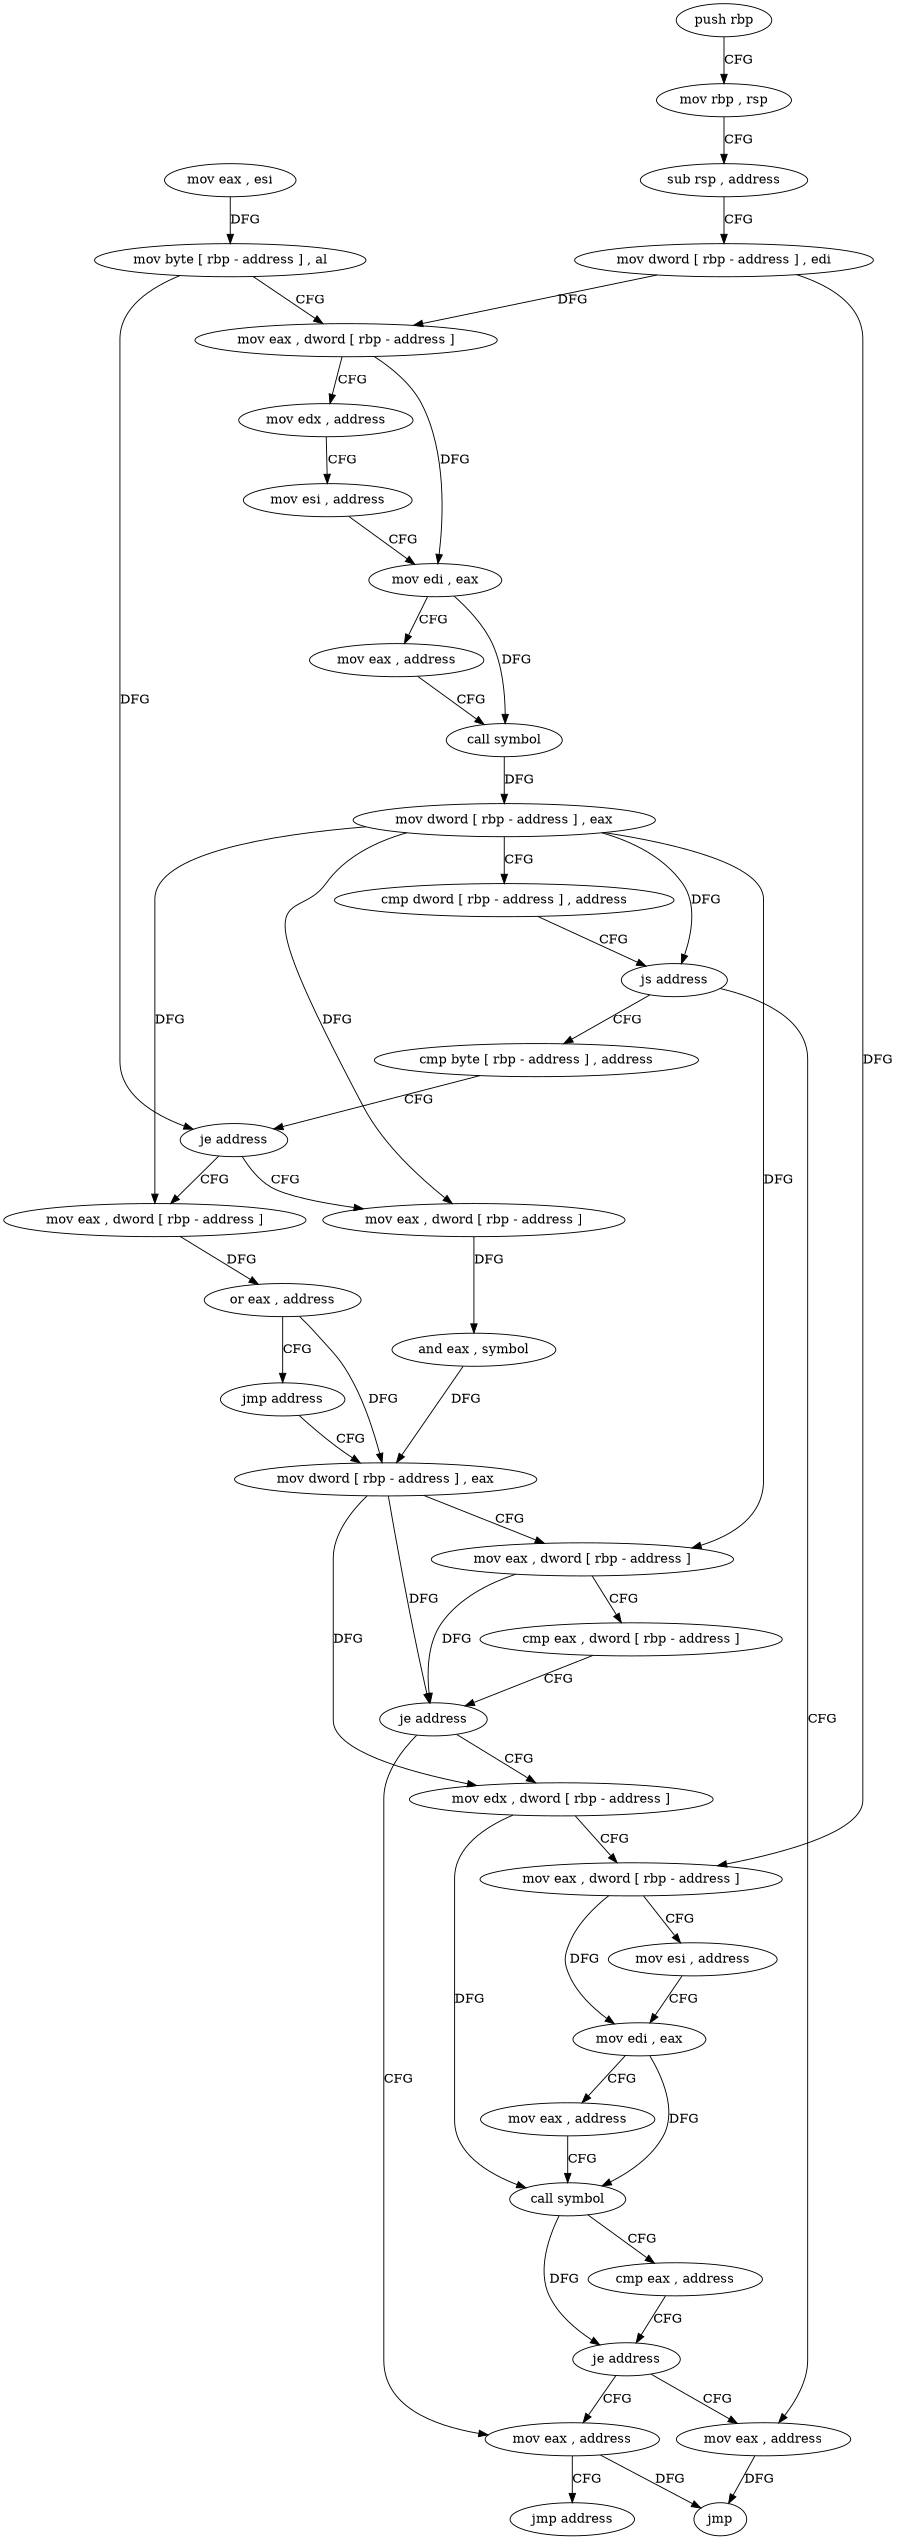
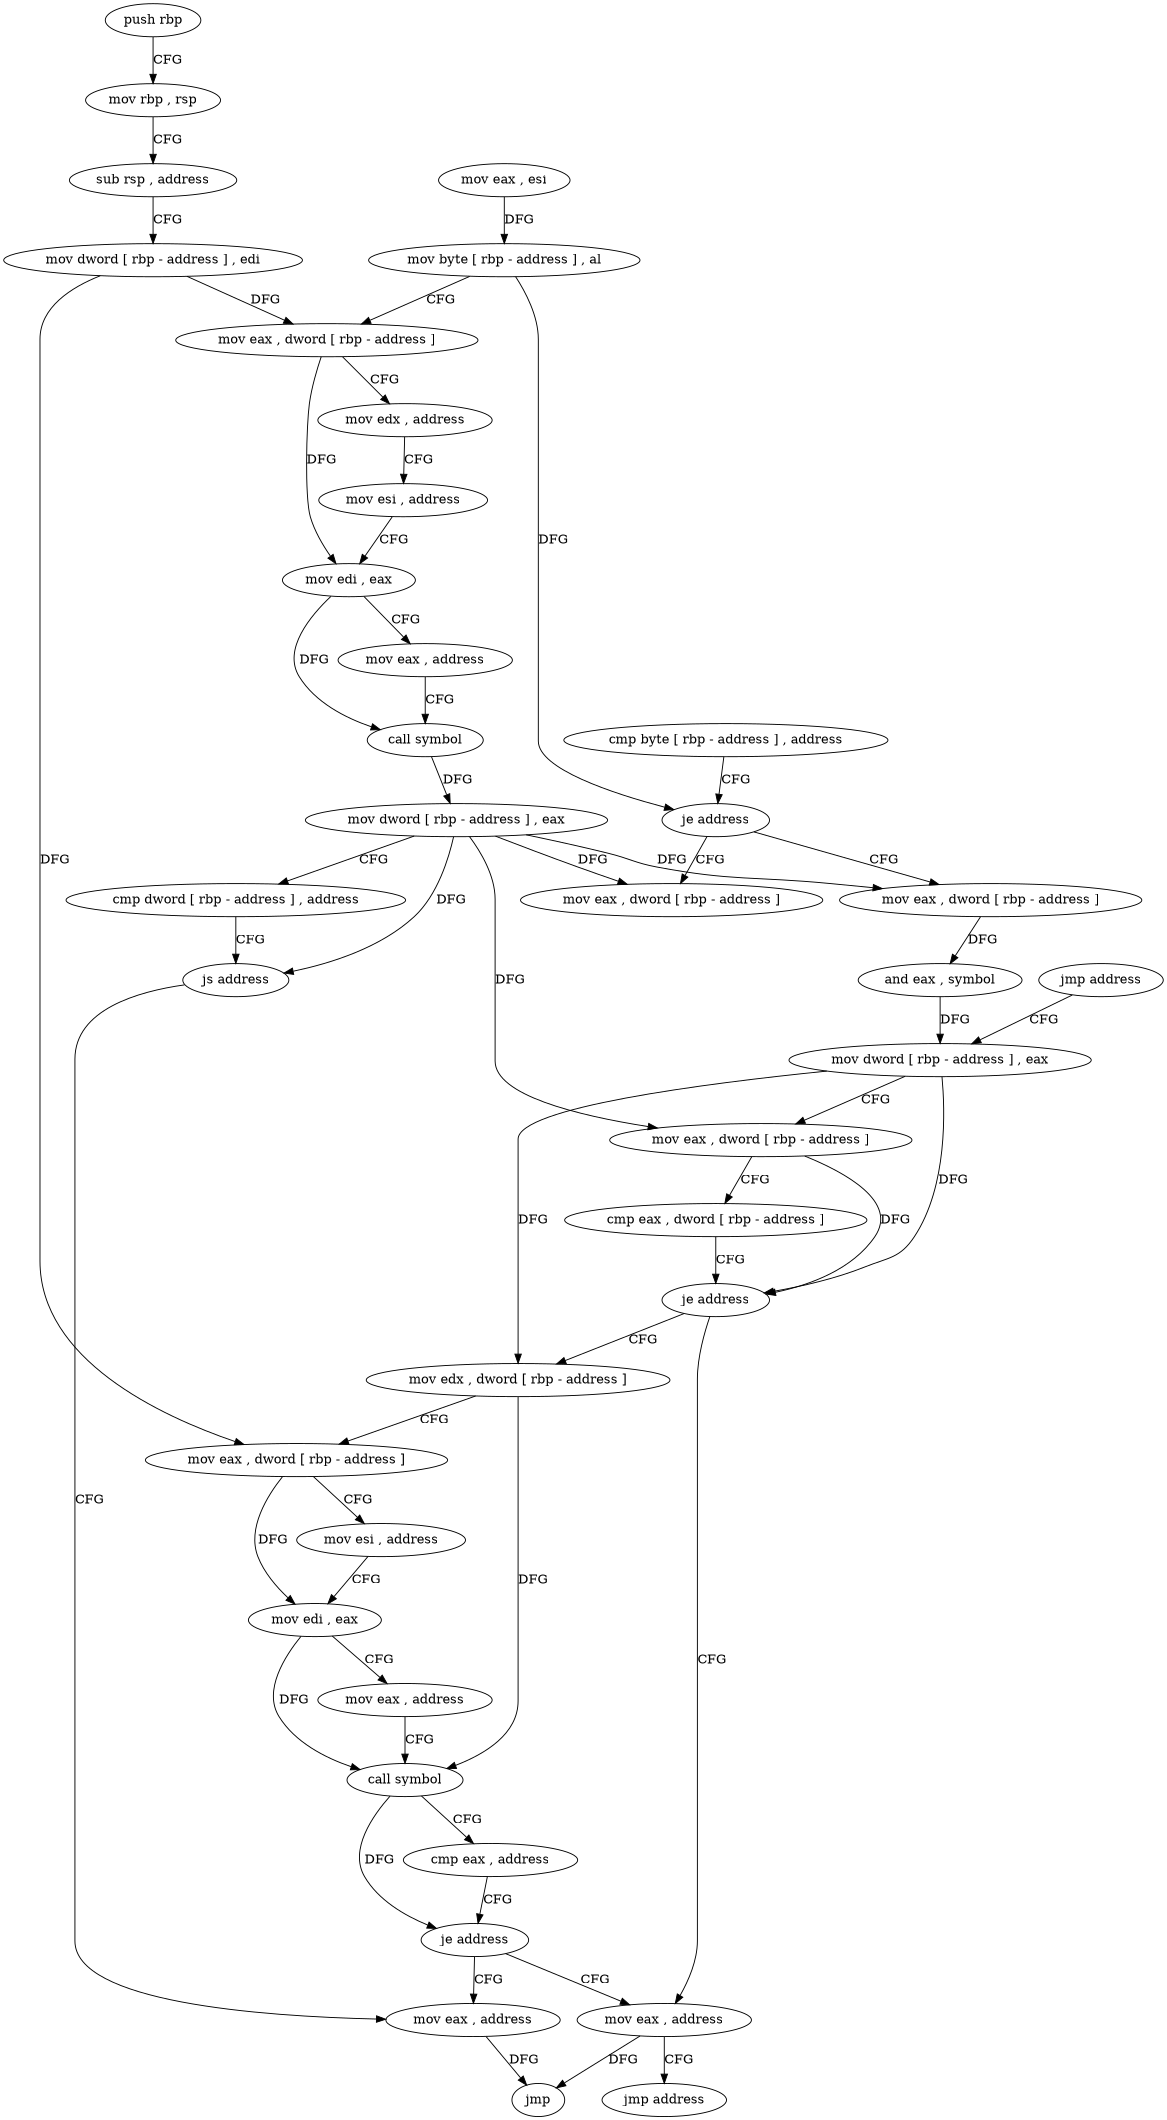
(611, 1017) -> none
(283, 1300) -> none
